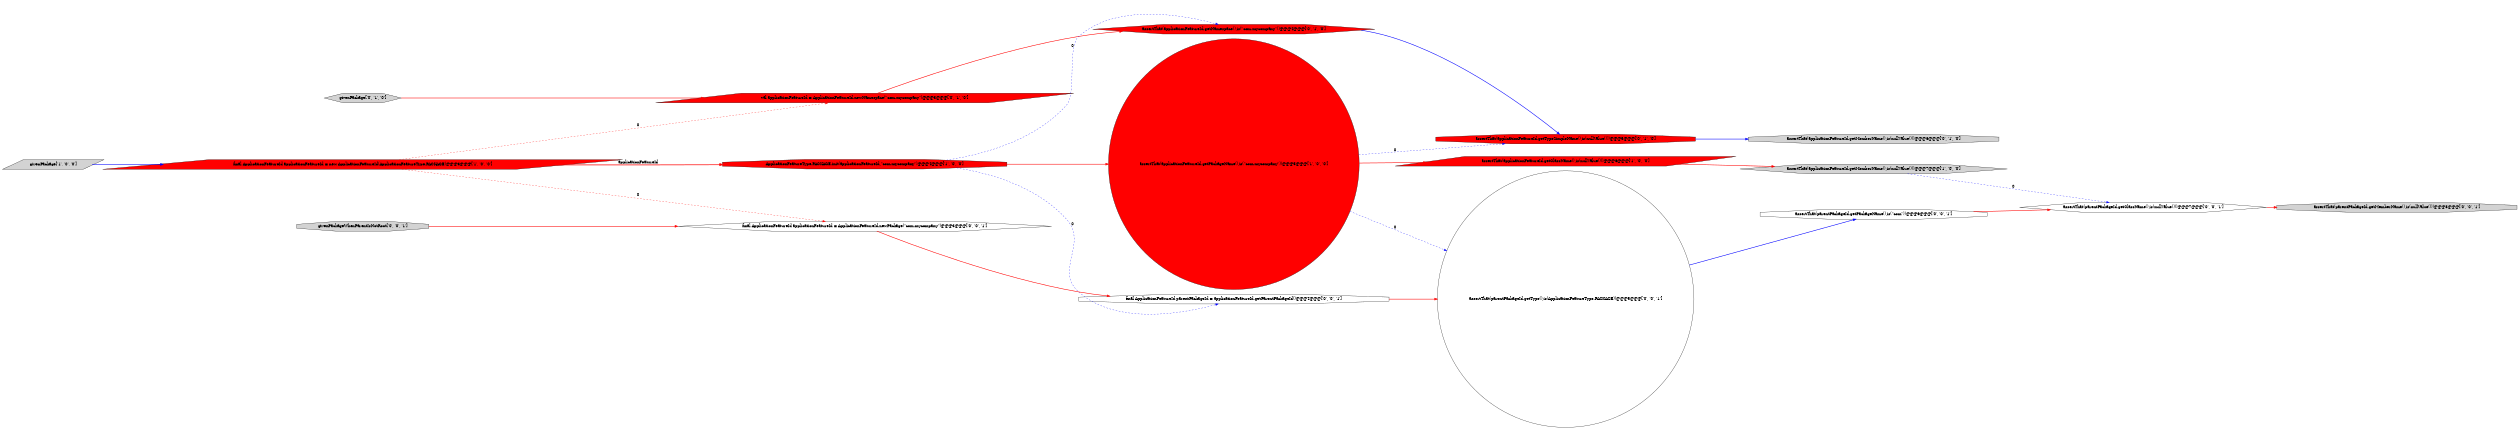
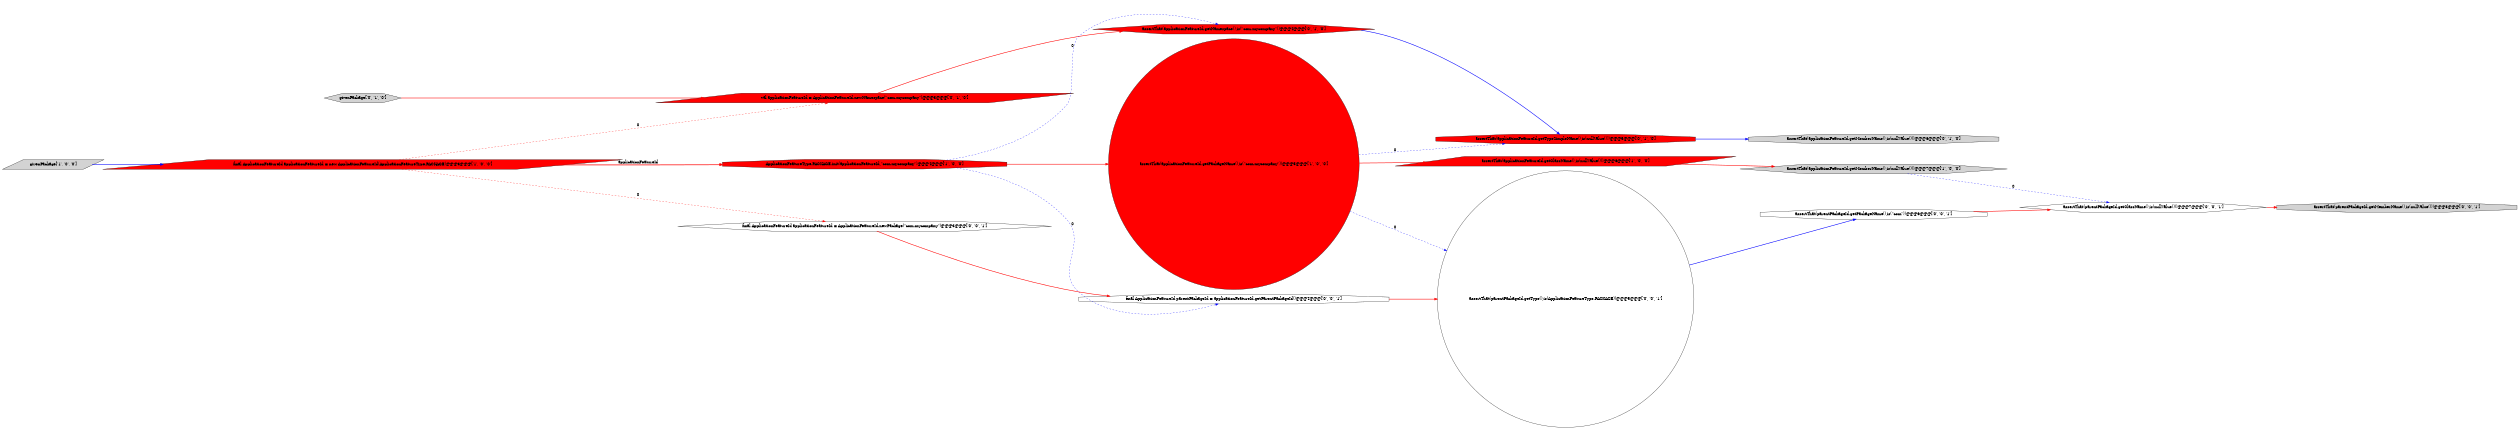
(363, 226) -> none
